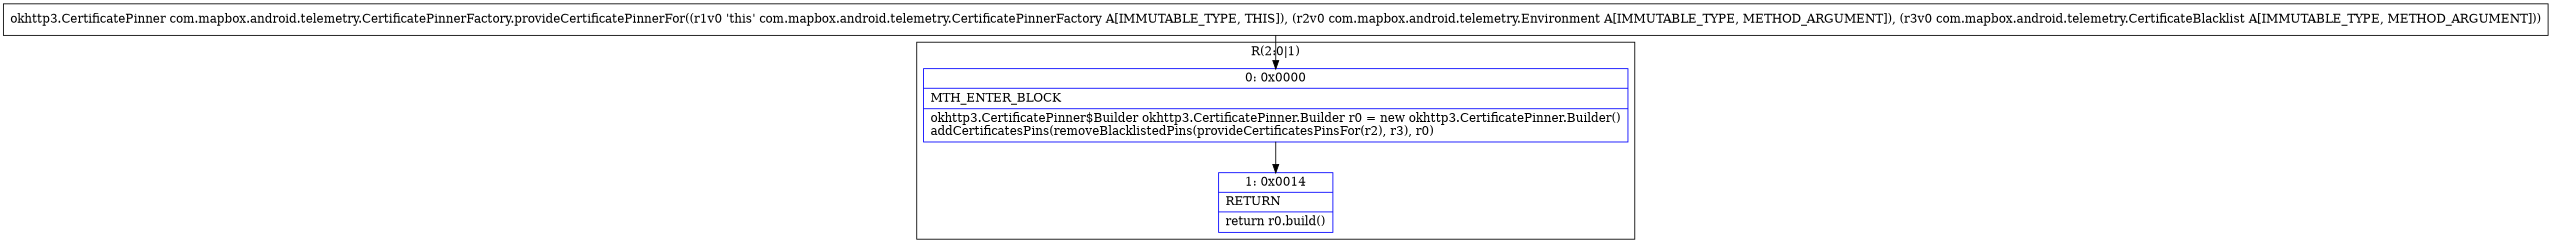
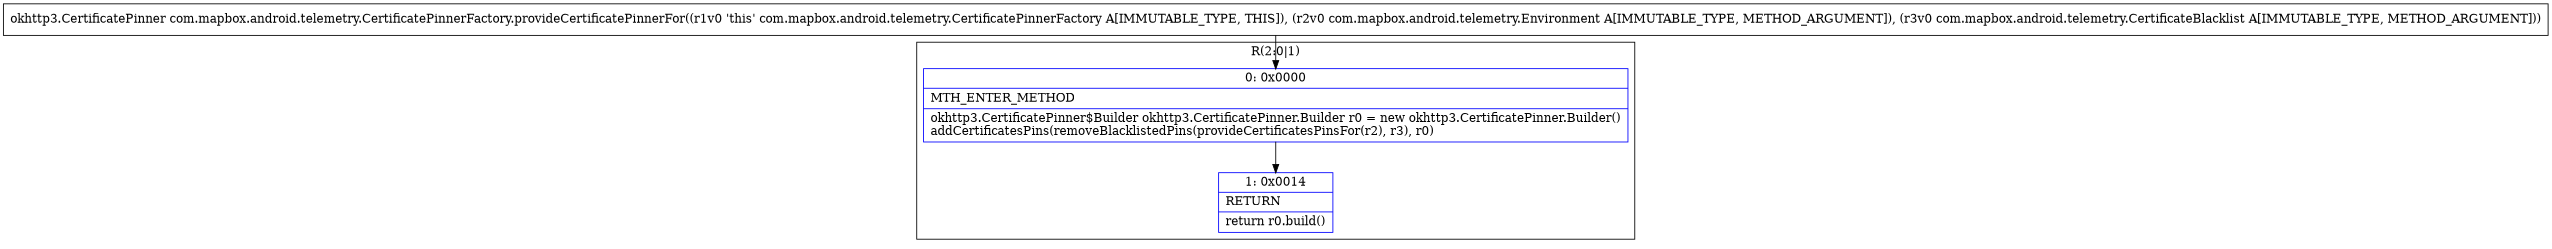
(996, 98) -> (1003, 98)
